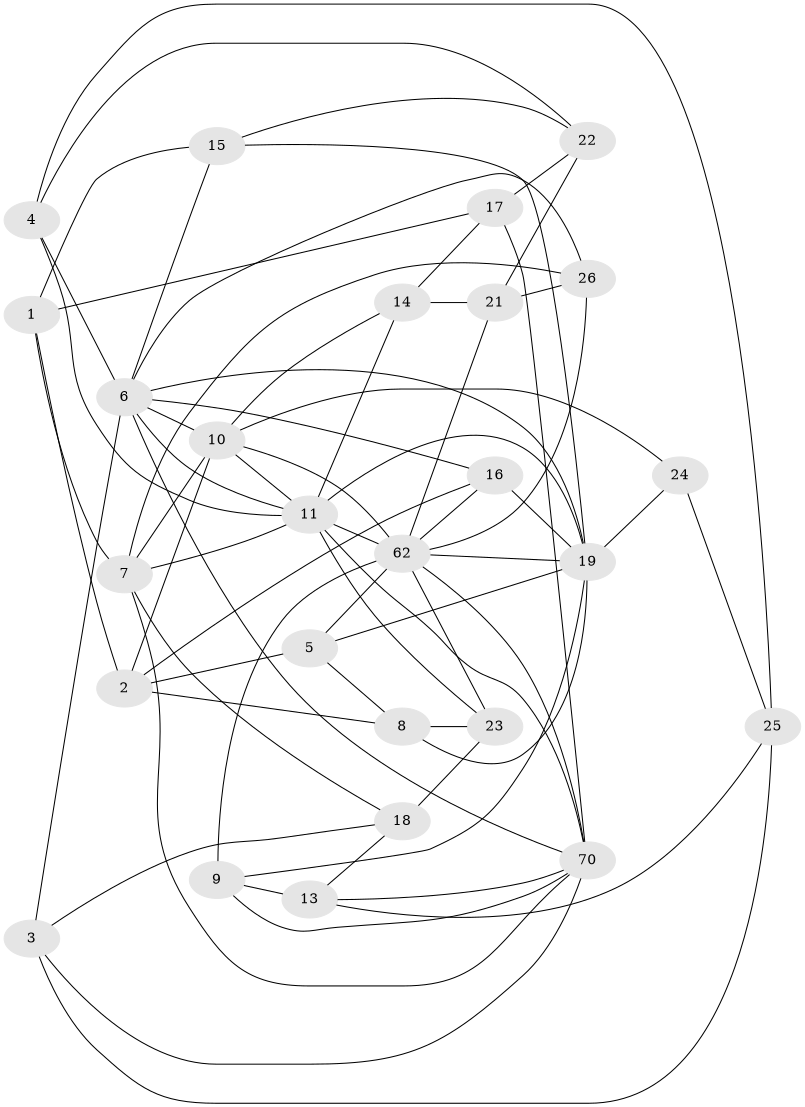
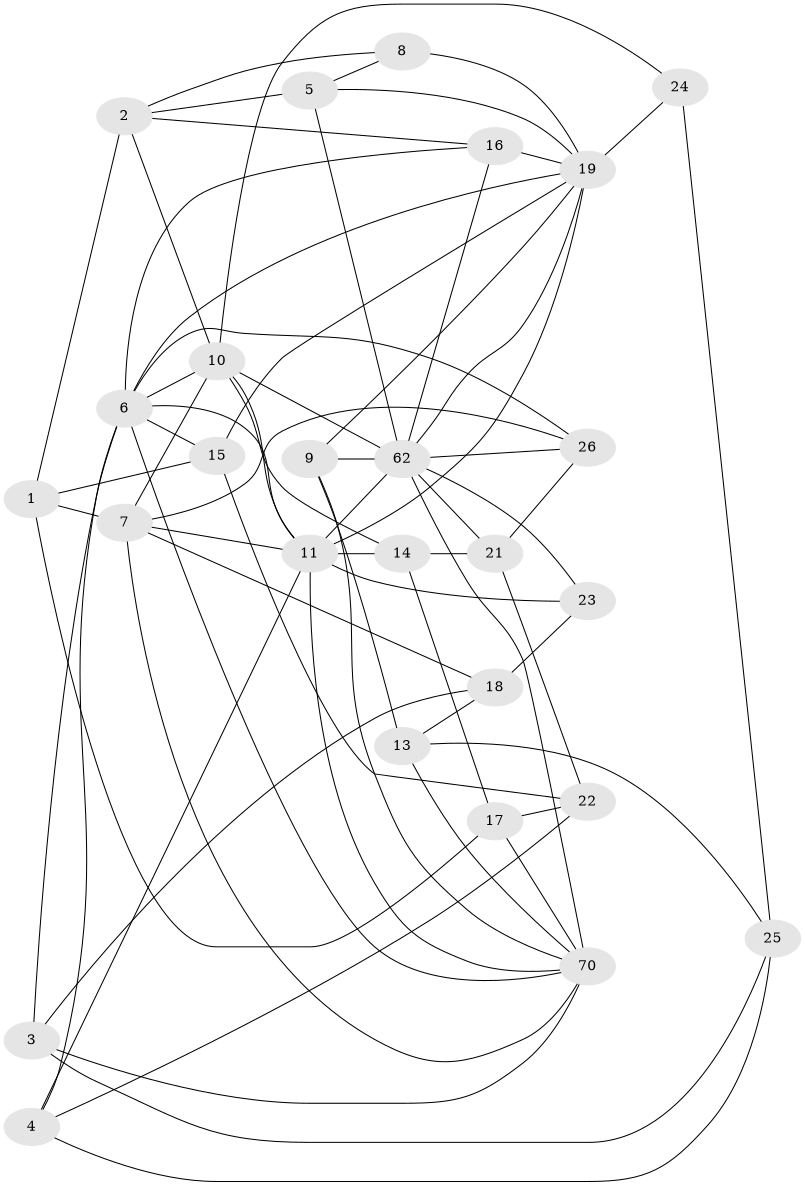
(449, 727) -> none
